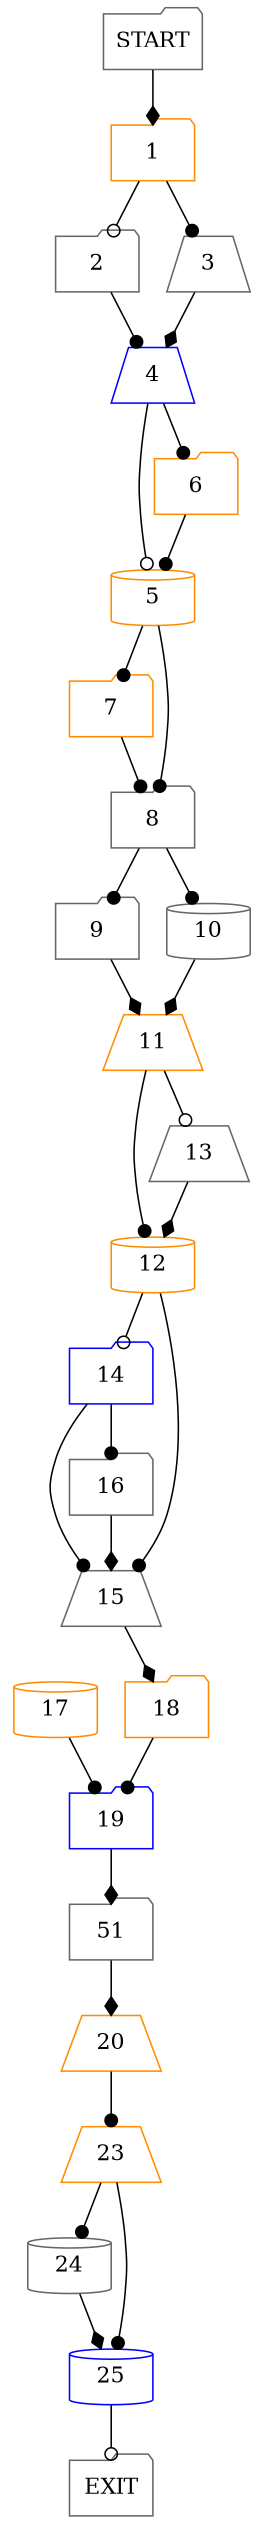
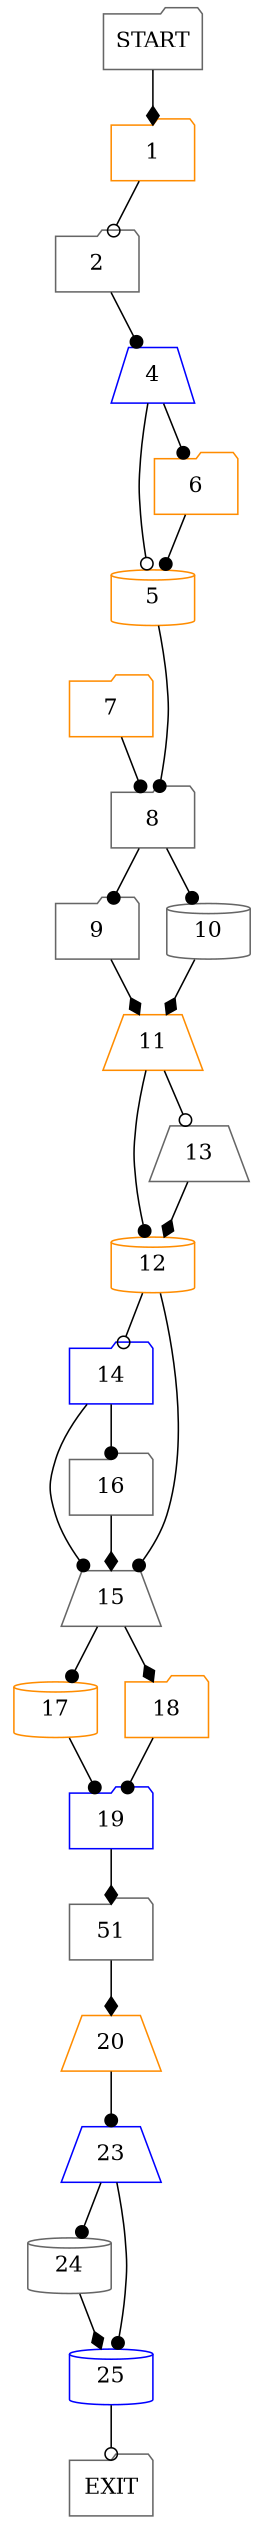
(208, 264) -> none
(134, 648) -> none
none -> (86, 1649)
(111, 2154) -> (111, 2154)
